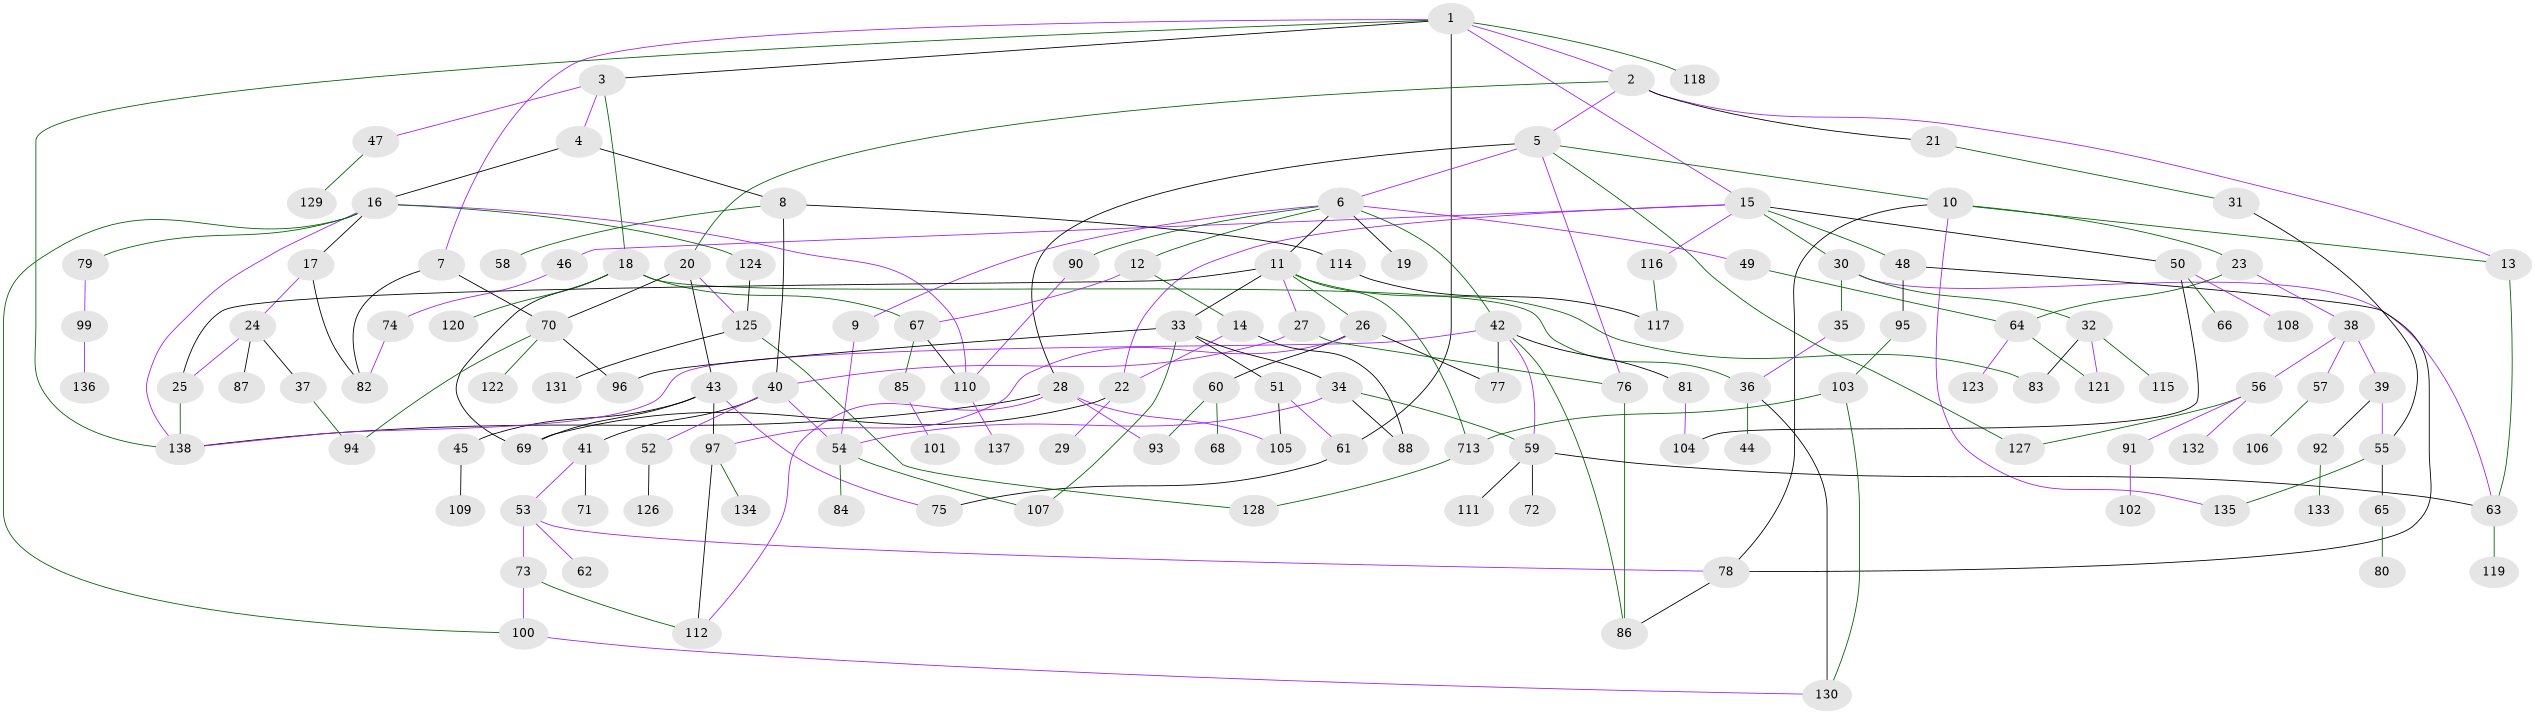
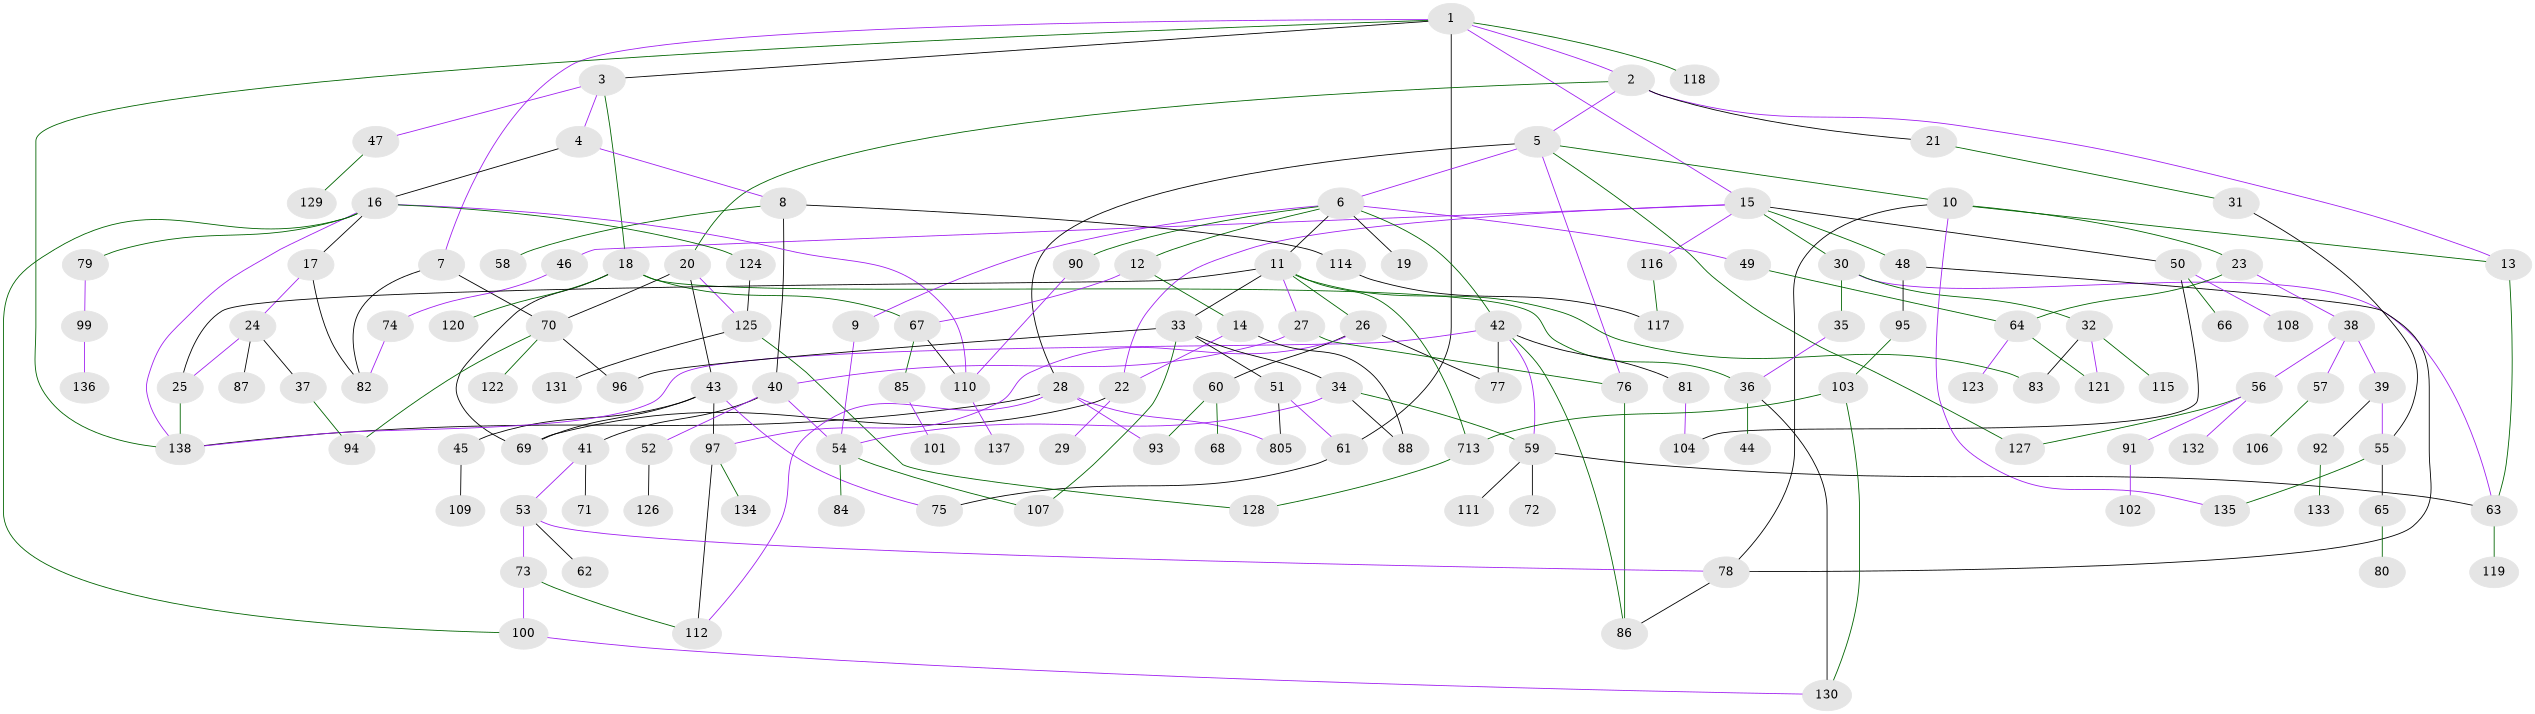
(681, 173) -> (681, 173)
(1281, 449) -> (1281, 449)
(554, 541) -> (554, 541)
